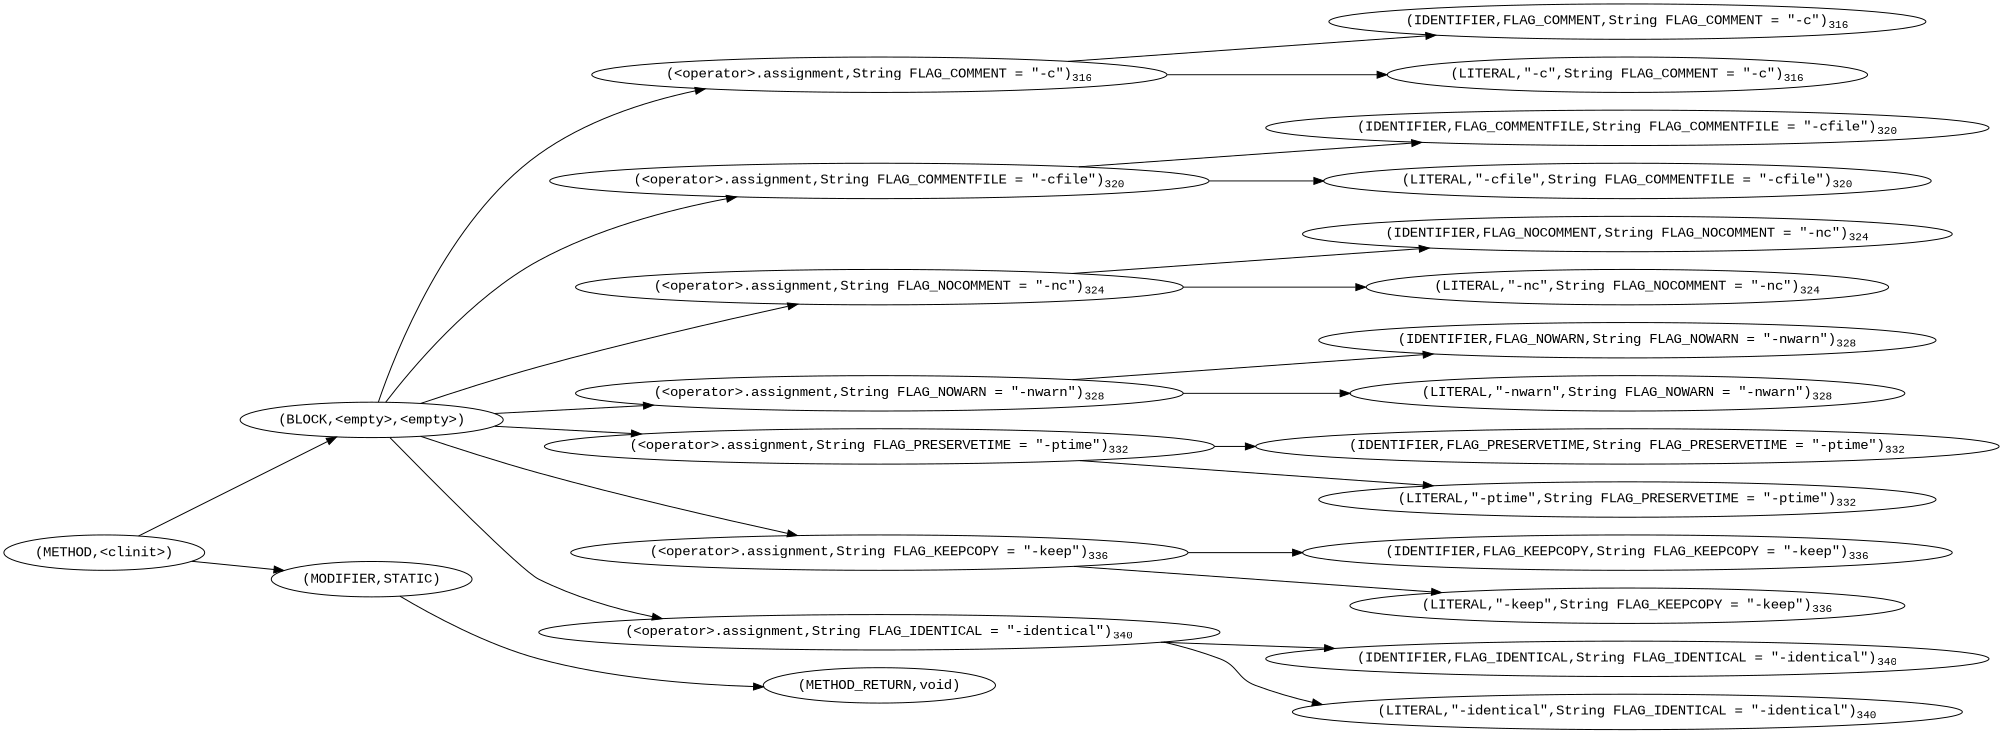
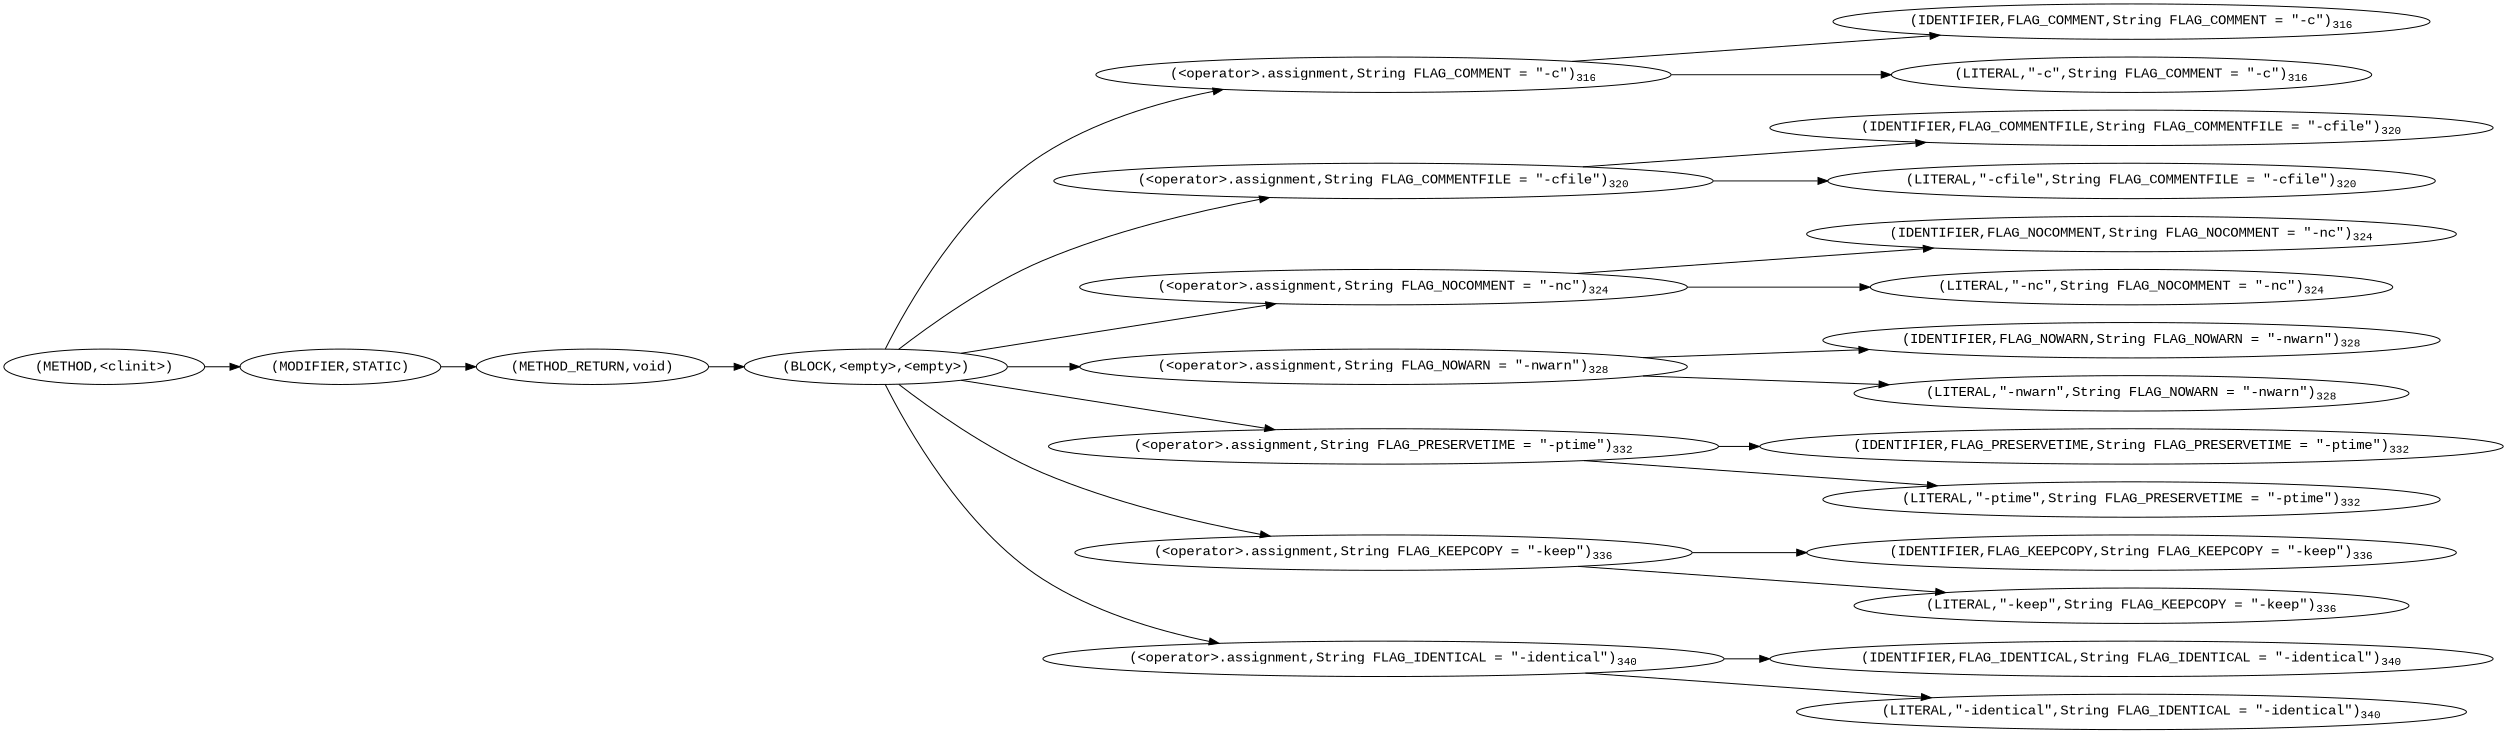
(233, 489) -> (722, 367)
